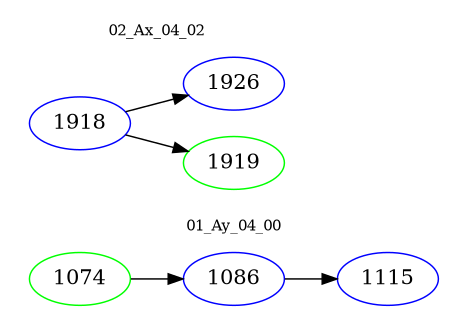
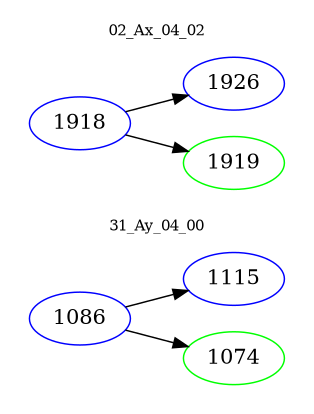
(234, 227) -> (157, 227)
(149, 279) -> (150, 336)
